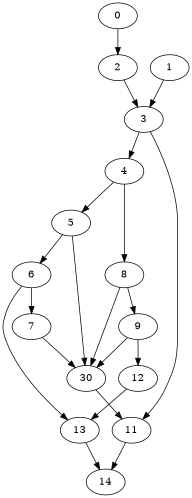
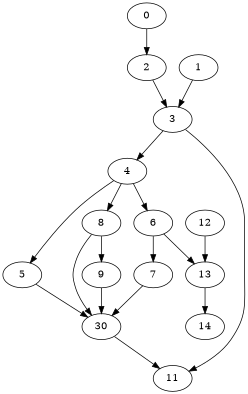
(54, 246) -> (139, 194)
(138, 349) -> none
(120, 453) -> none
